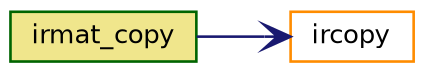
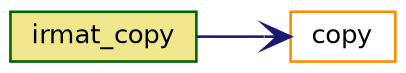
(352, 37) -> (343, 37)
